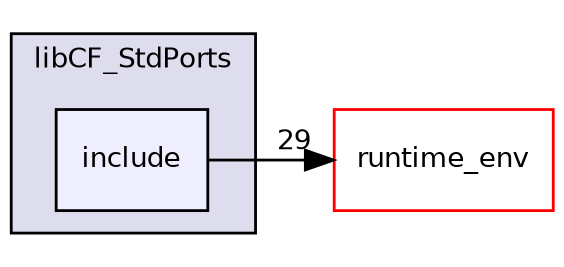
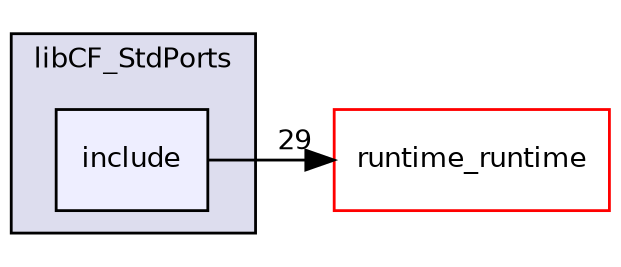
(444, 160) -> (472, 160)
